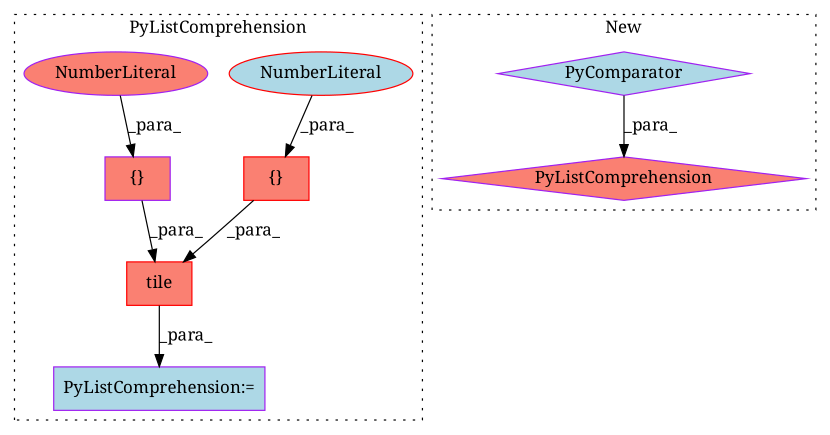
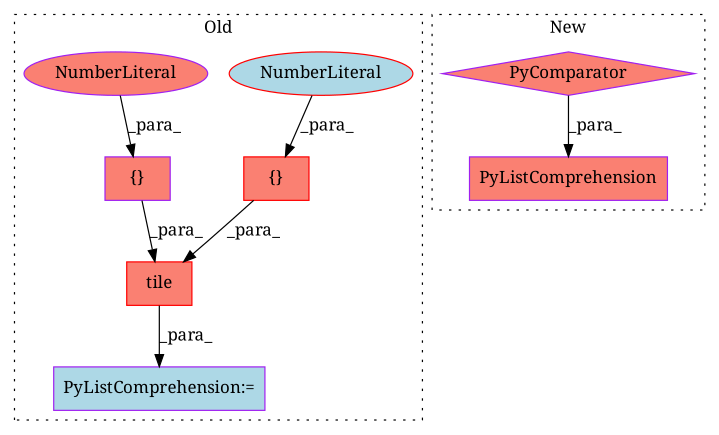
(218, 28) -> (218, 28)
(624, 74) -> (568, 74)
(624, 179) -> (568, 179)
